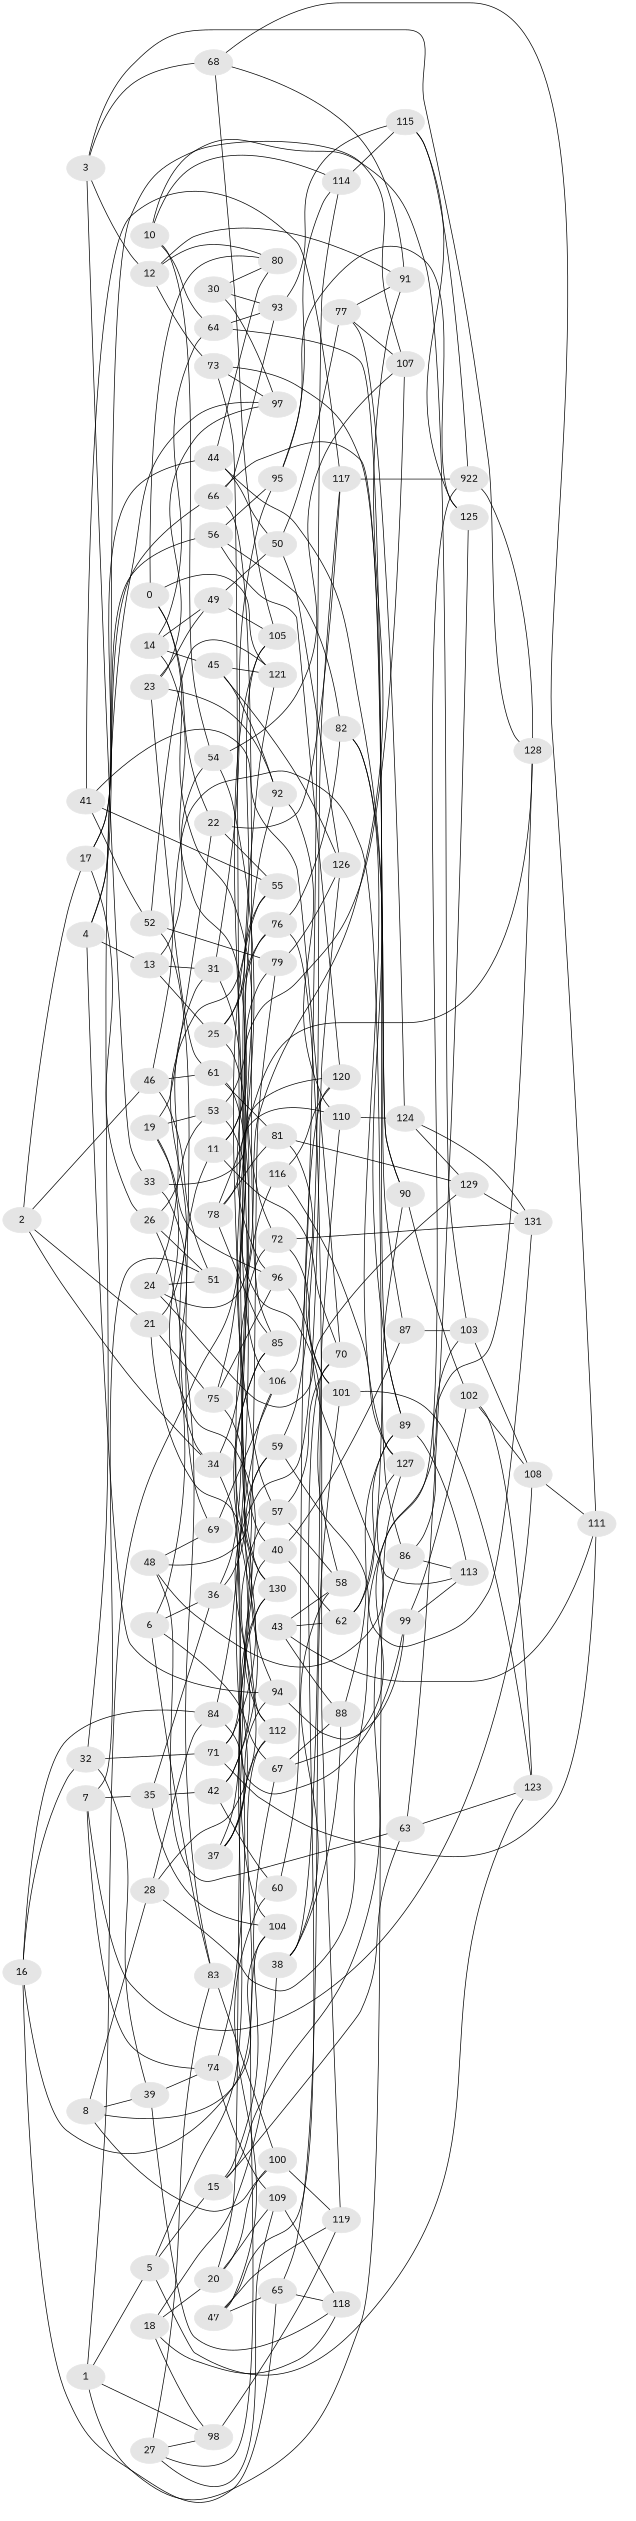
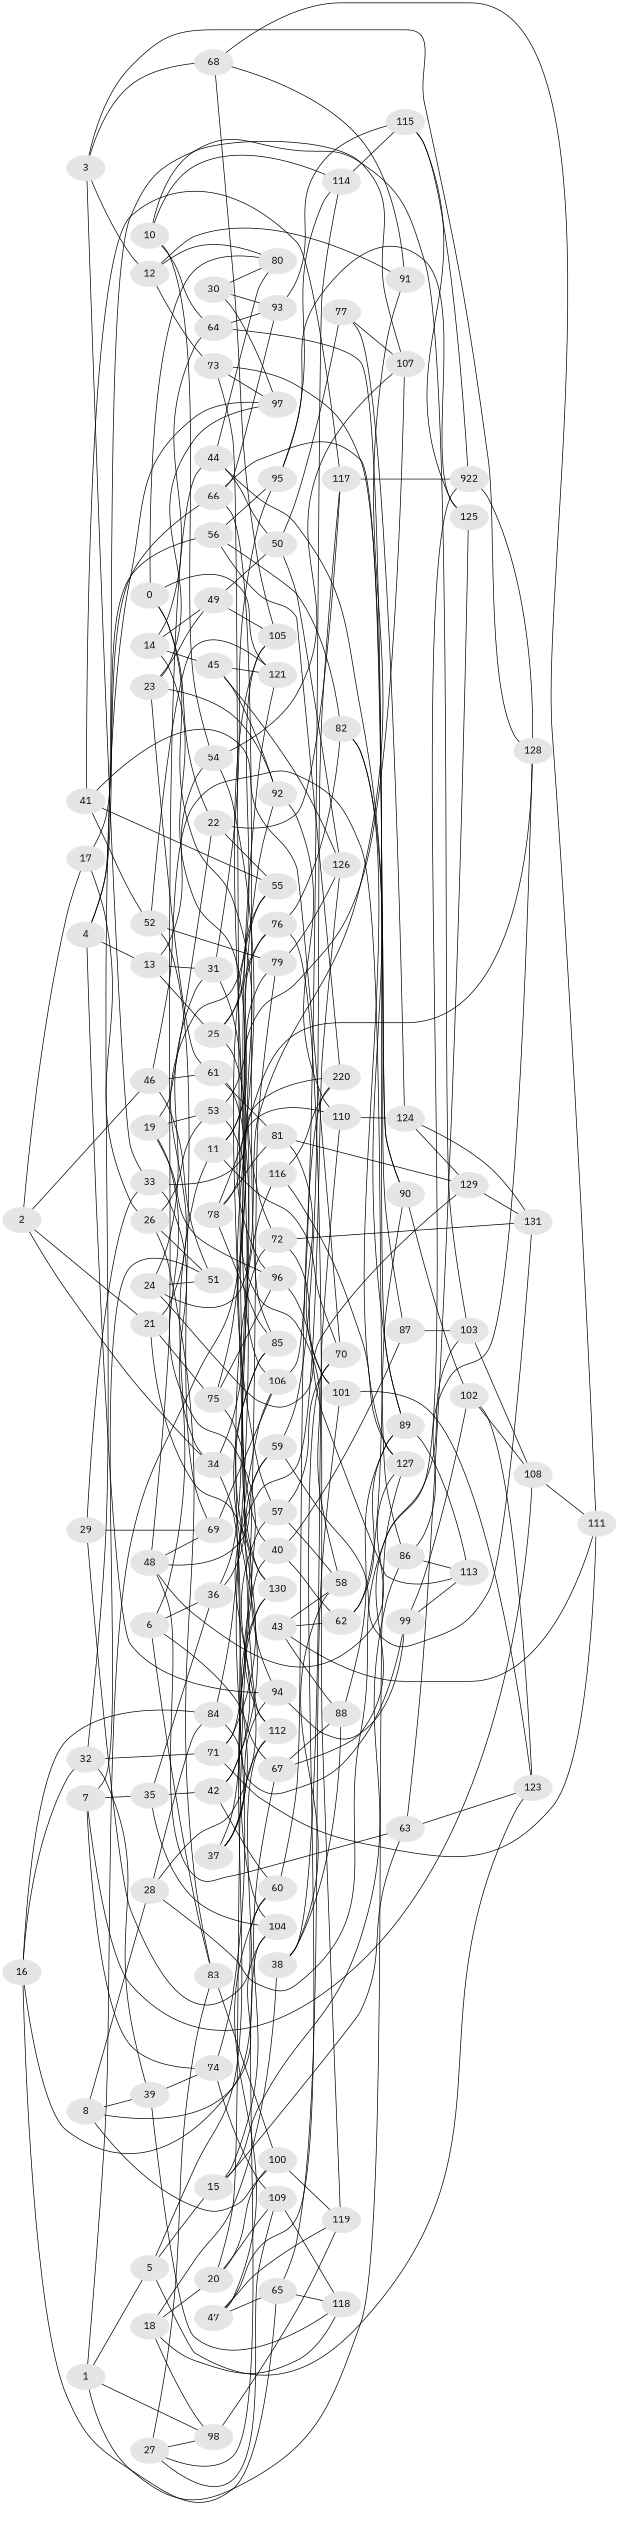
(373, 296) -> none
(118, 526) -> (170, 1008)
(341, 1077) -> (341, 1077)
none -> (86, 1530)
